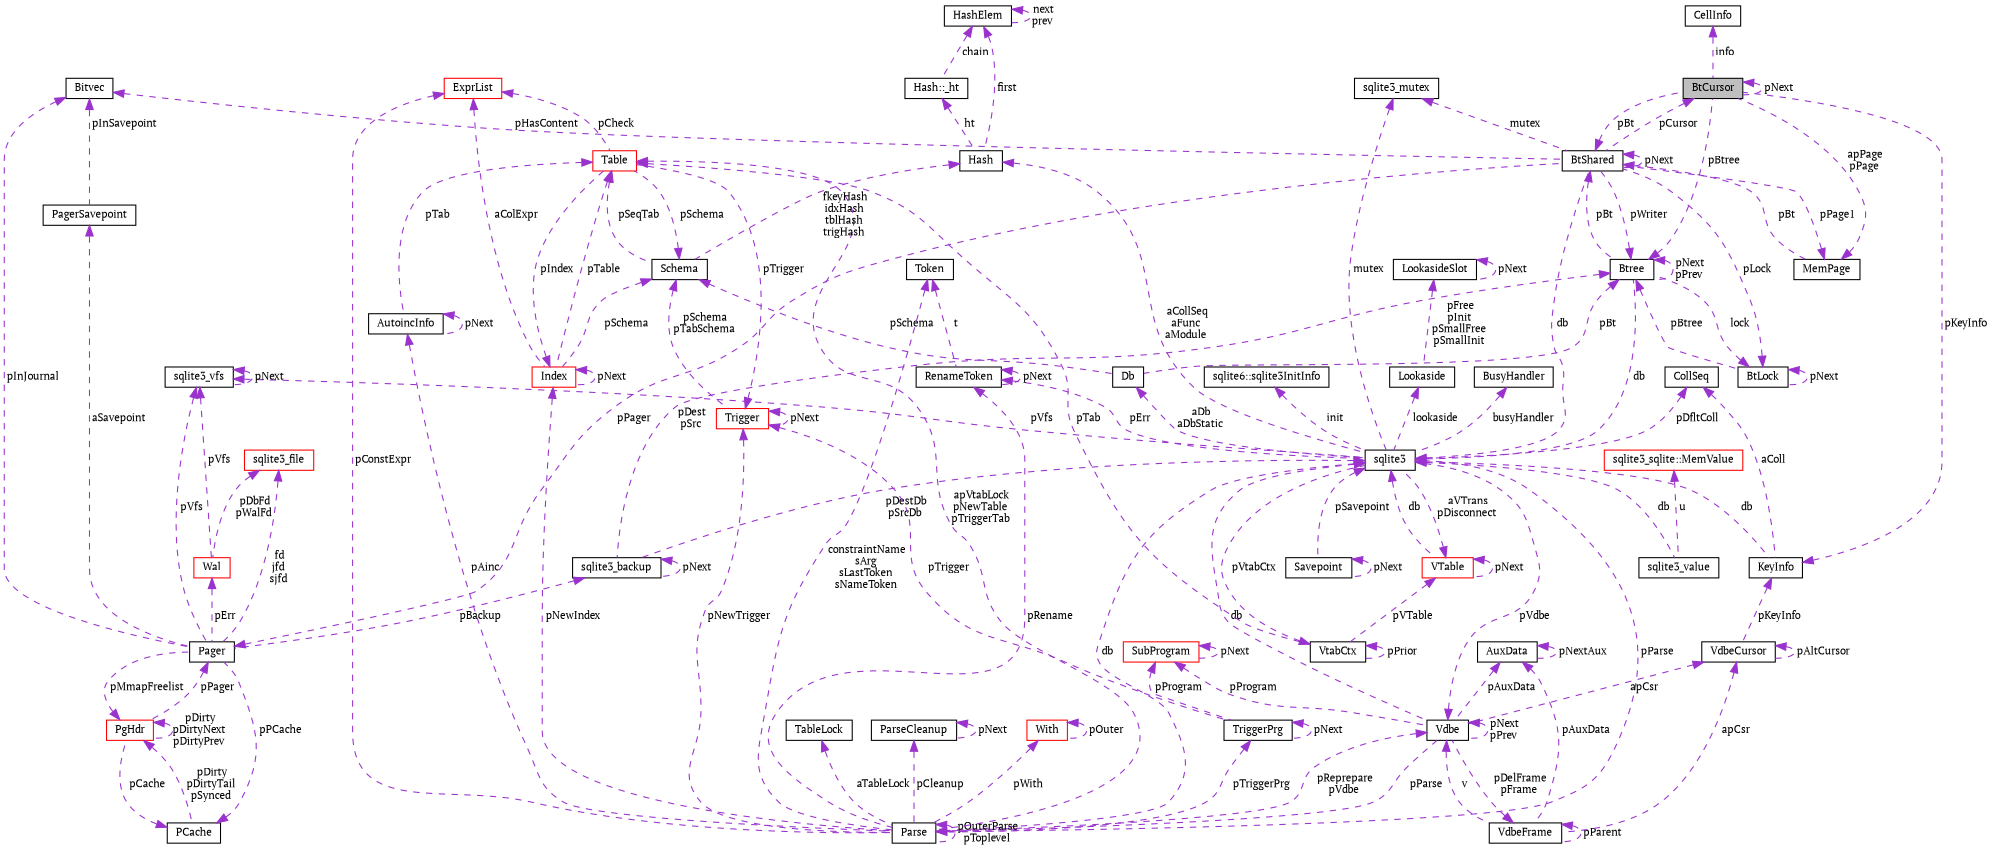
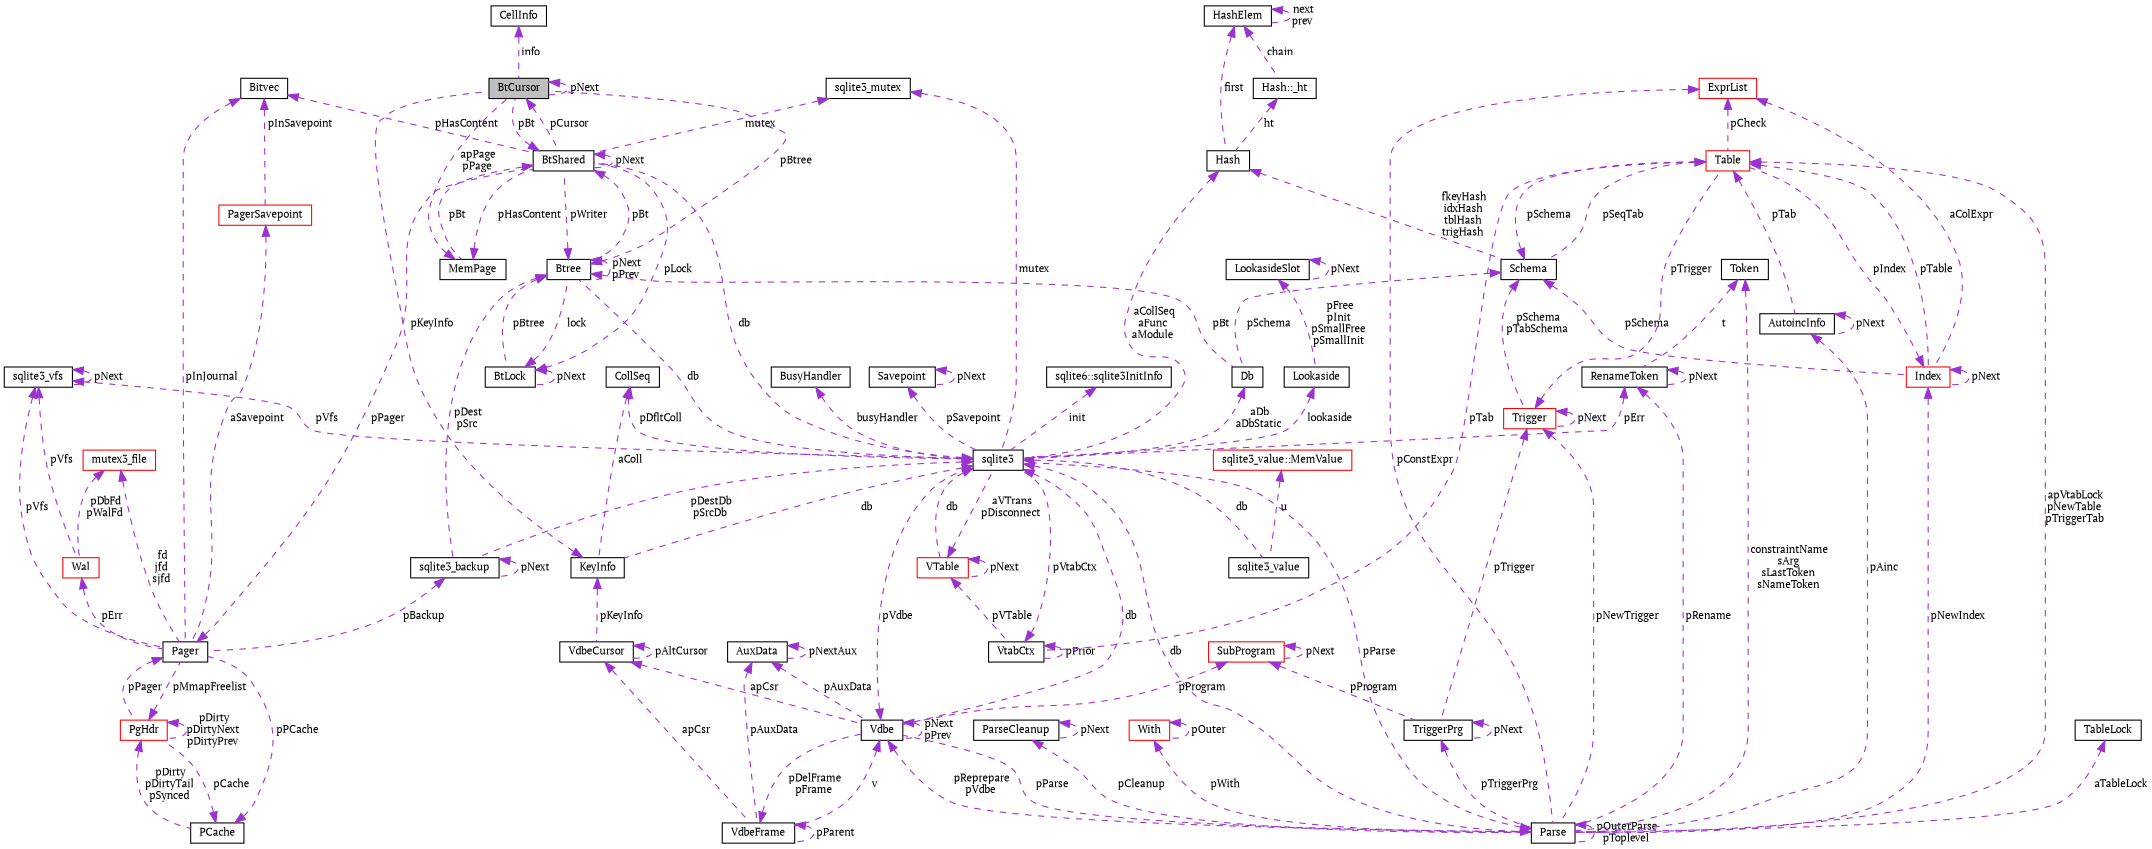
(89, 215) -> (265, 215)
(1837, 215) -> (528, 215)
(279, 460) -> (119, 460)
(1674, 460) -> (1283, 460)
(1323, 508) -> (941, 428)
